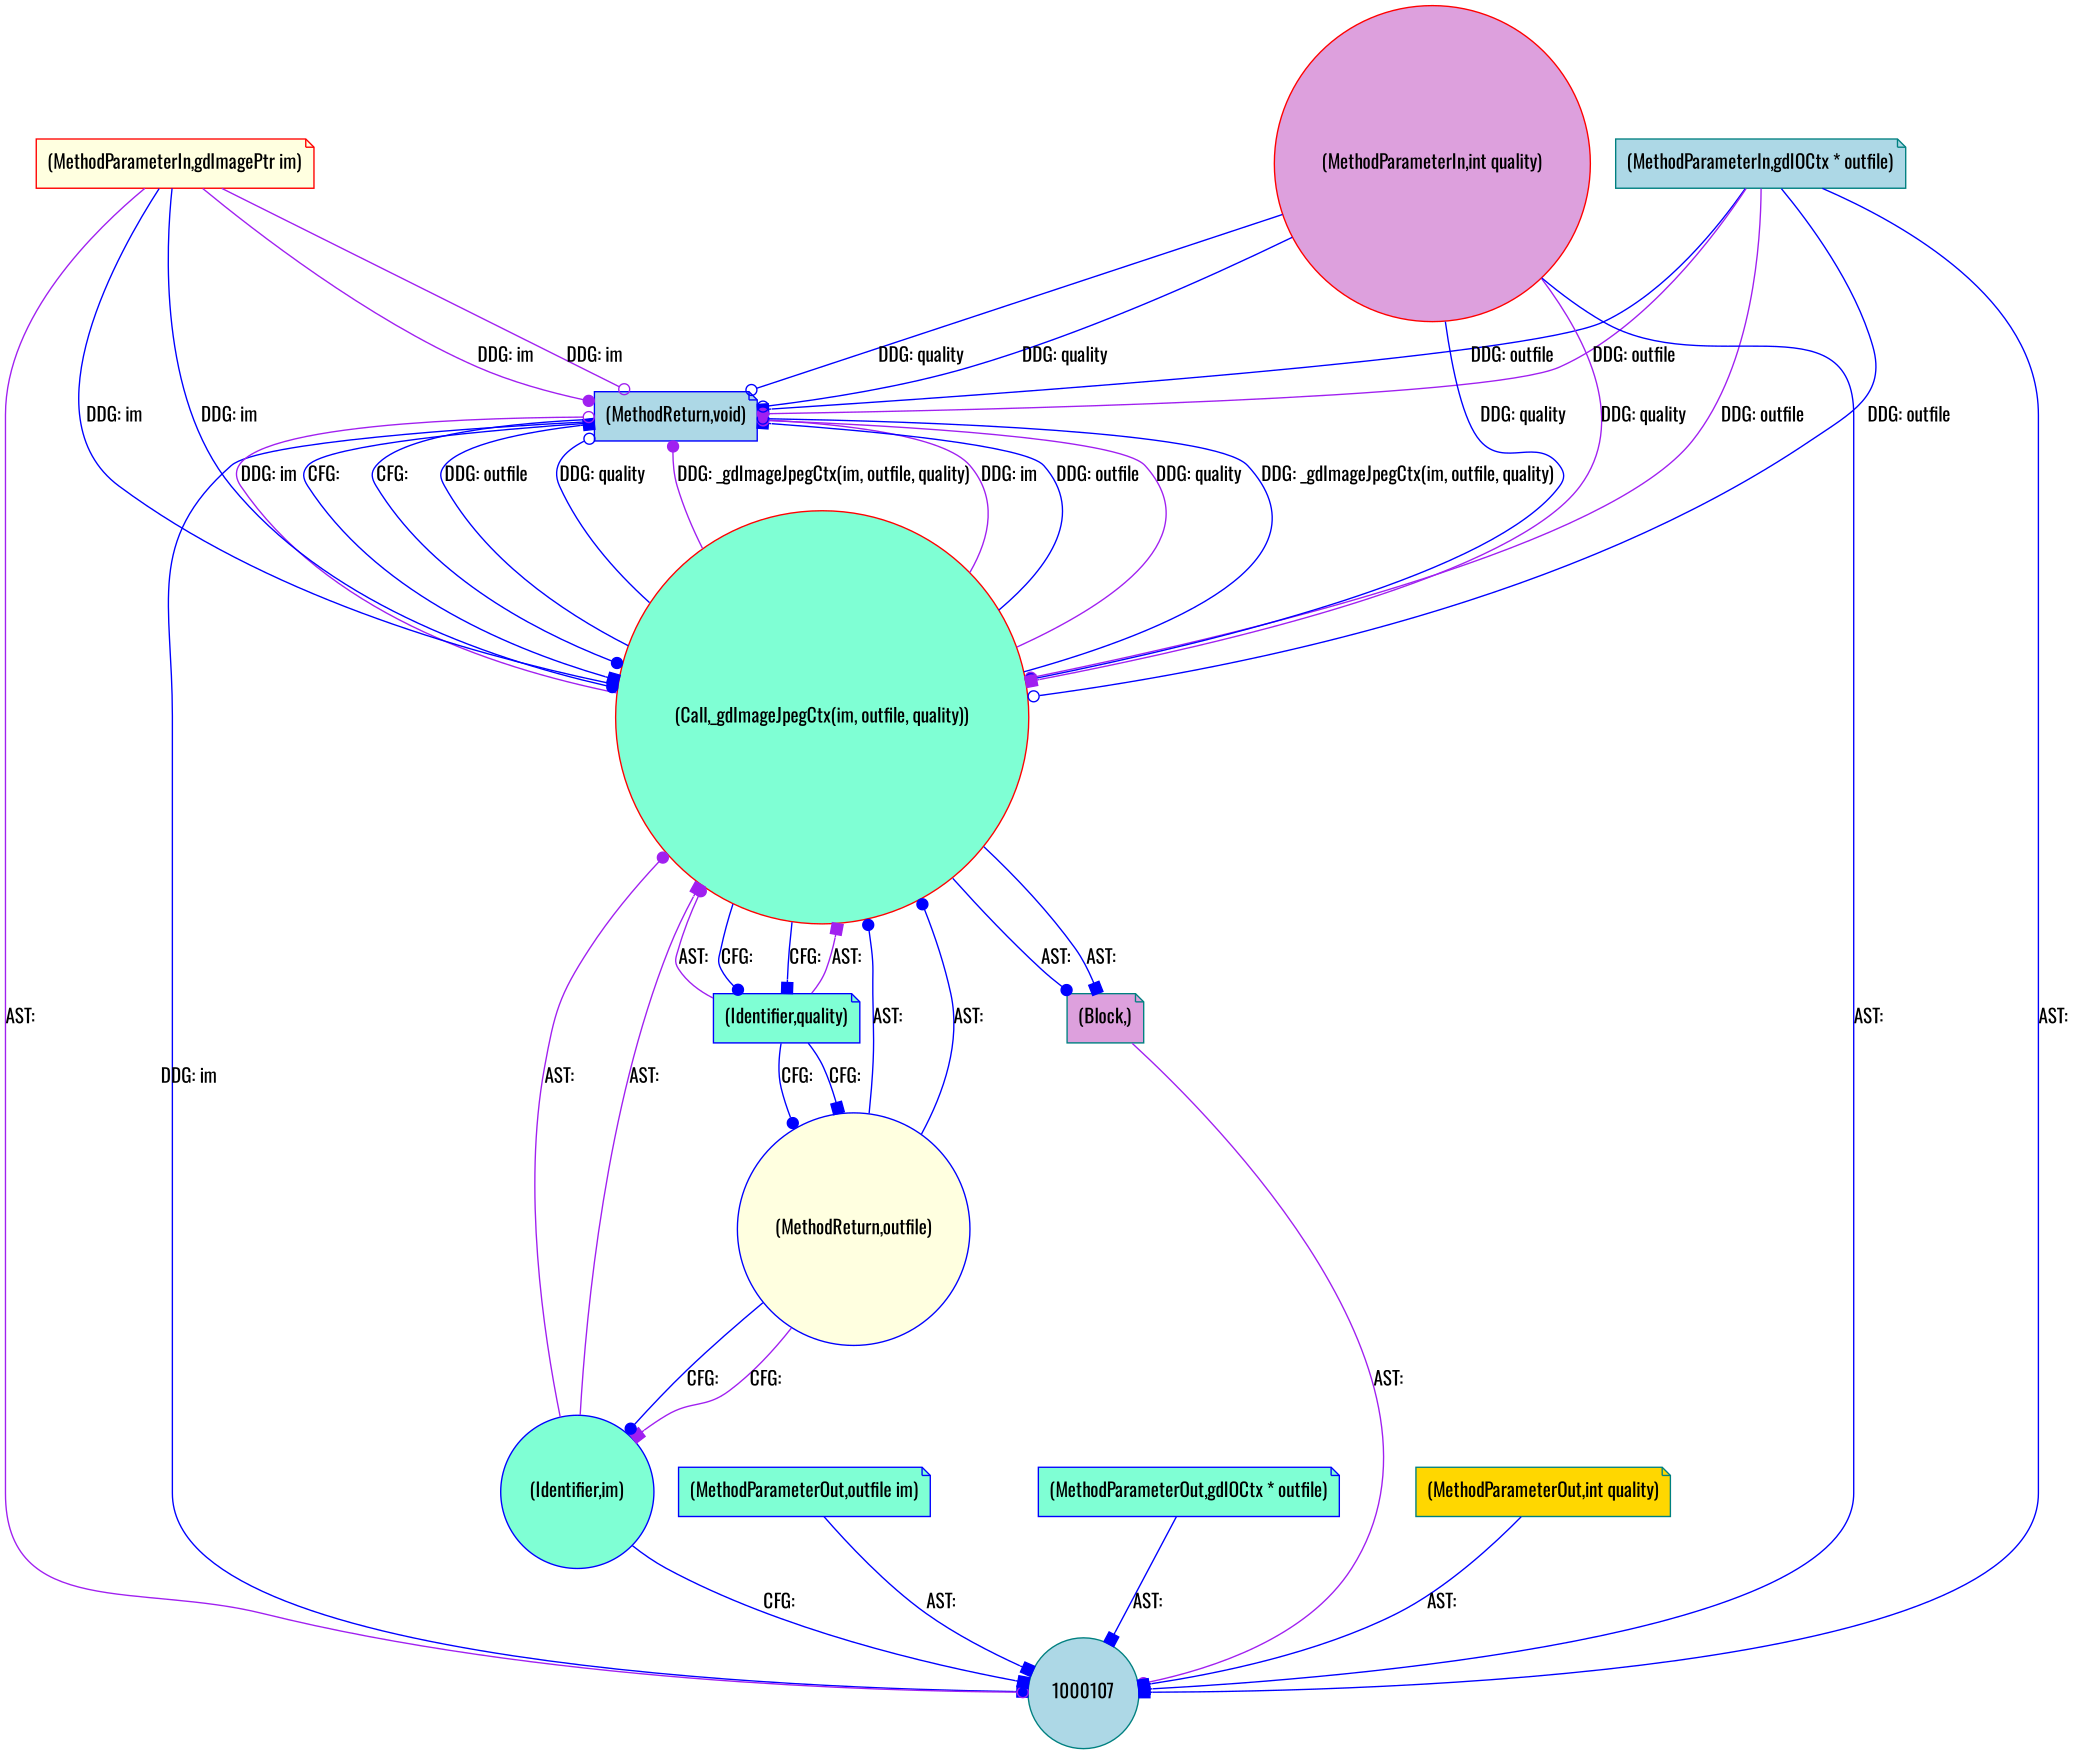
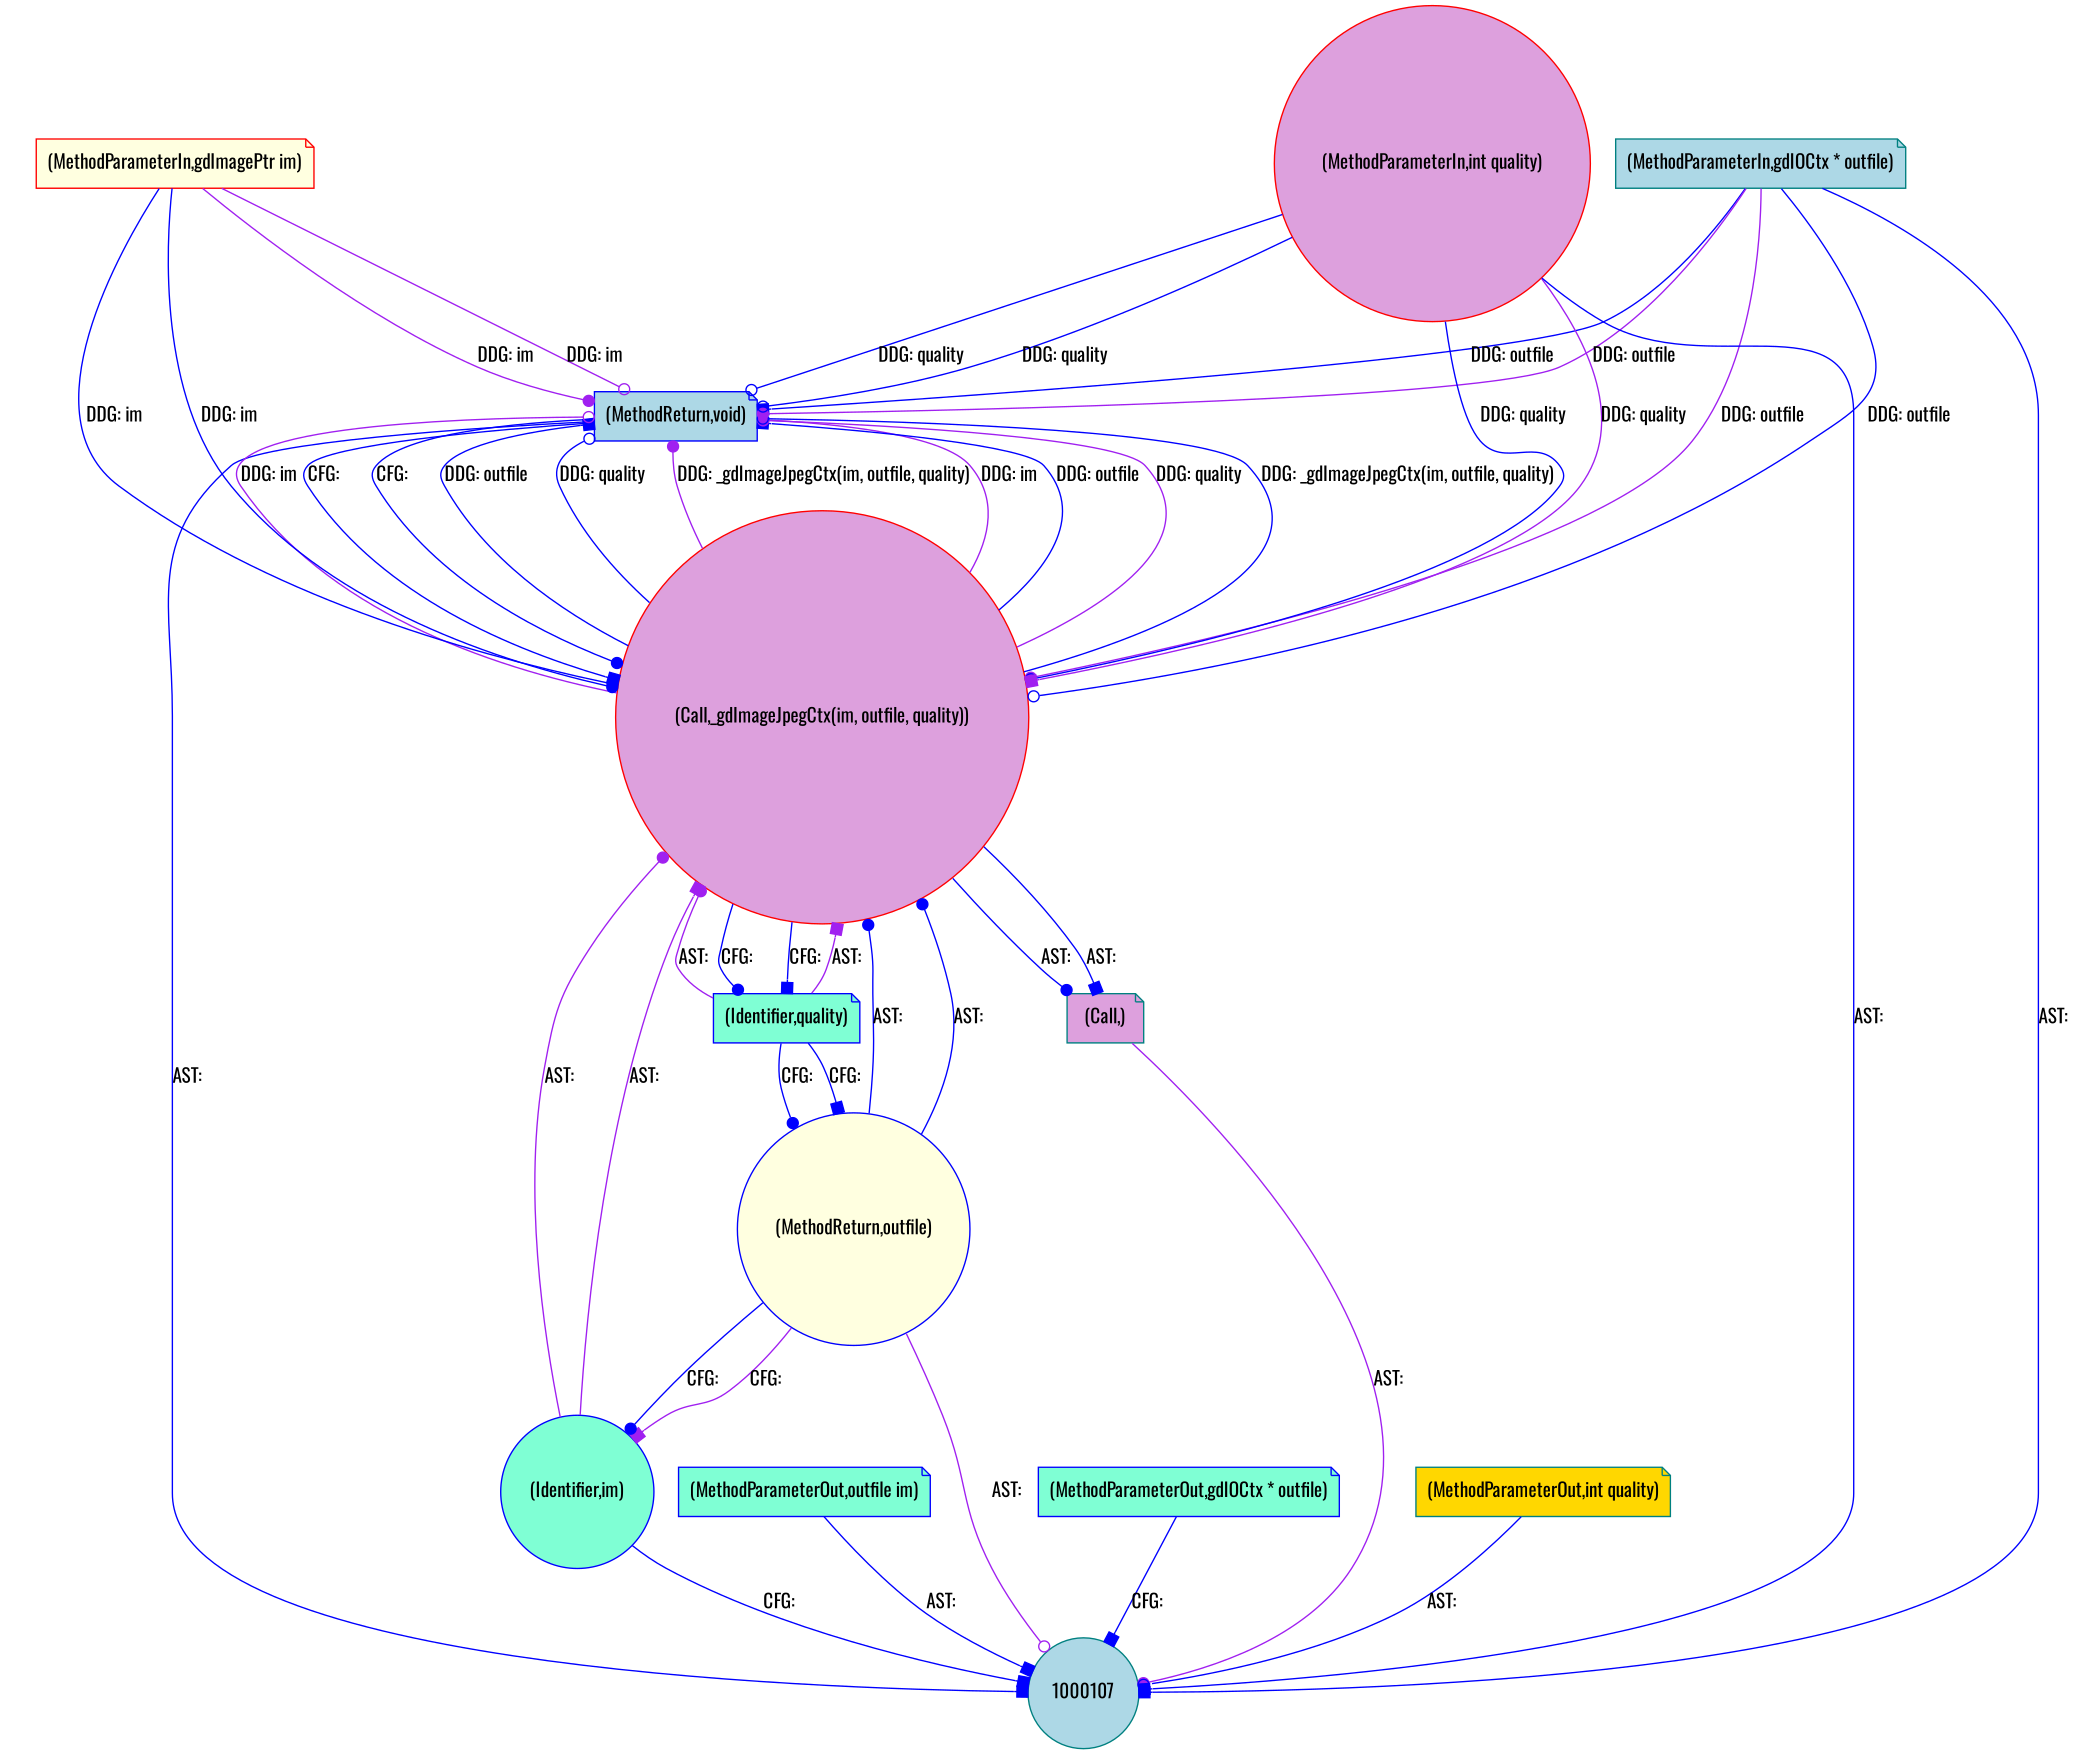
(822, 717) -> (822, 717)
(1105, 1018) -> (1105, 1018)
(189, 1078) -> (189, 1078)
(5, 1355) -> (965, 1492)
(1150, 1603) -> (1150, 1603)
(1352, 1633) -> (1352, 1633)
